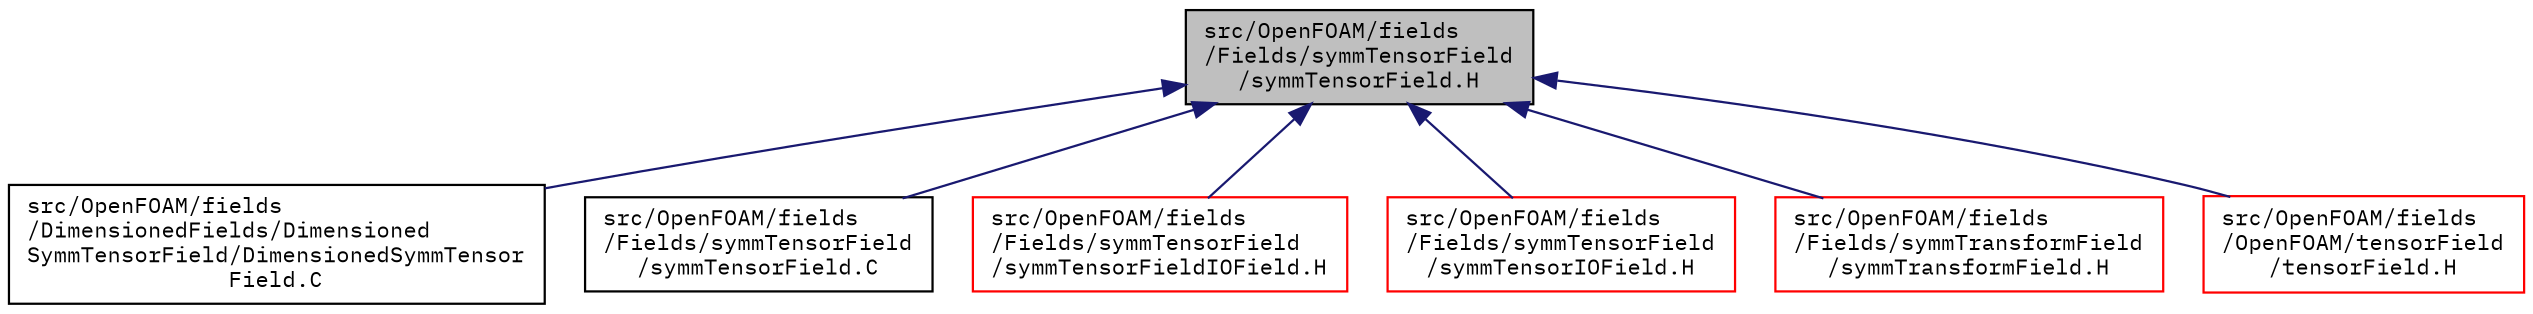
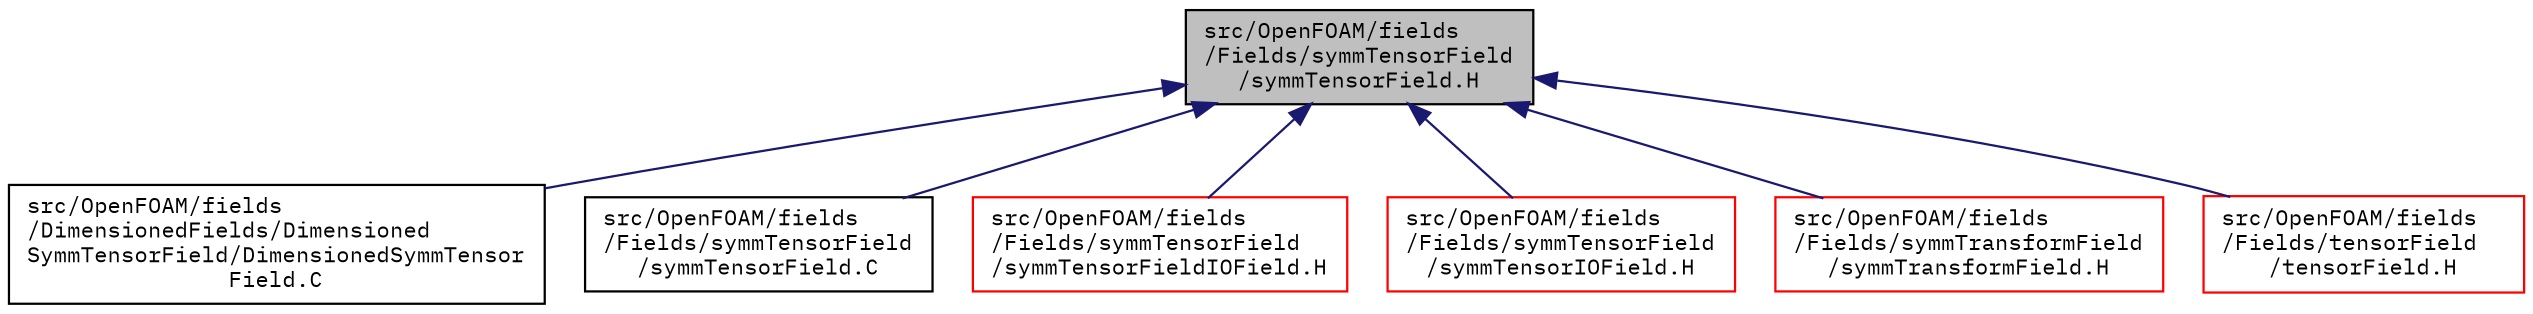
(2364, 244) -> (2364, 244)
